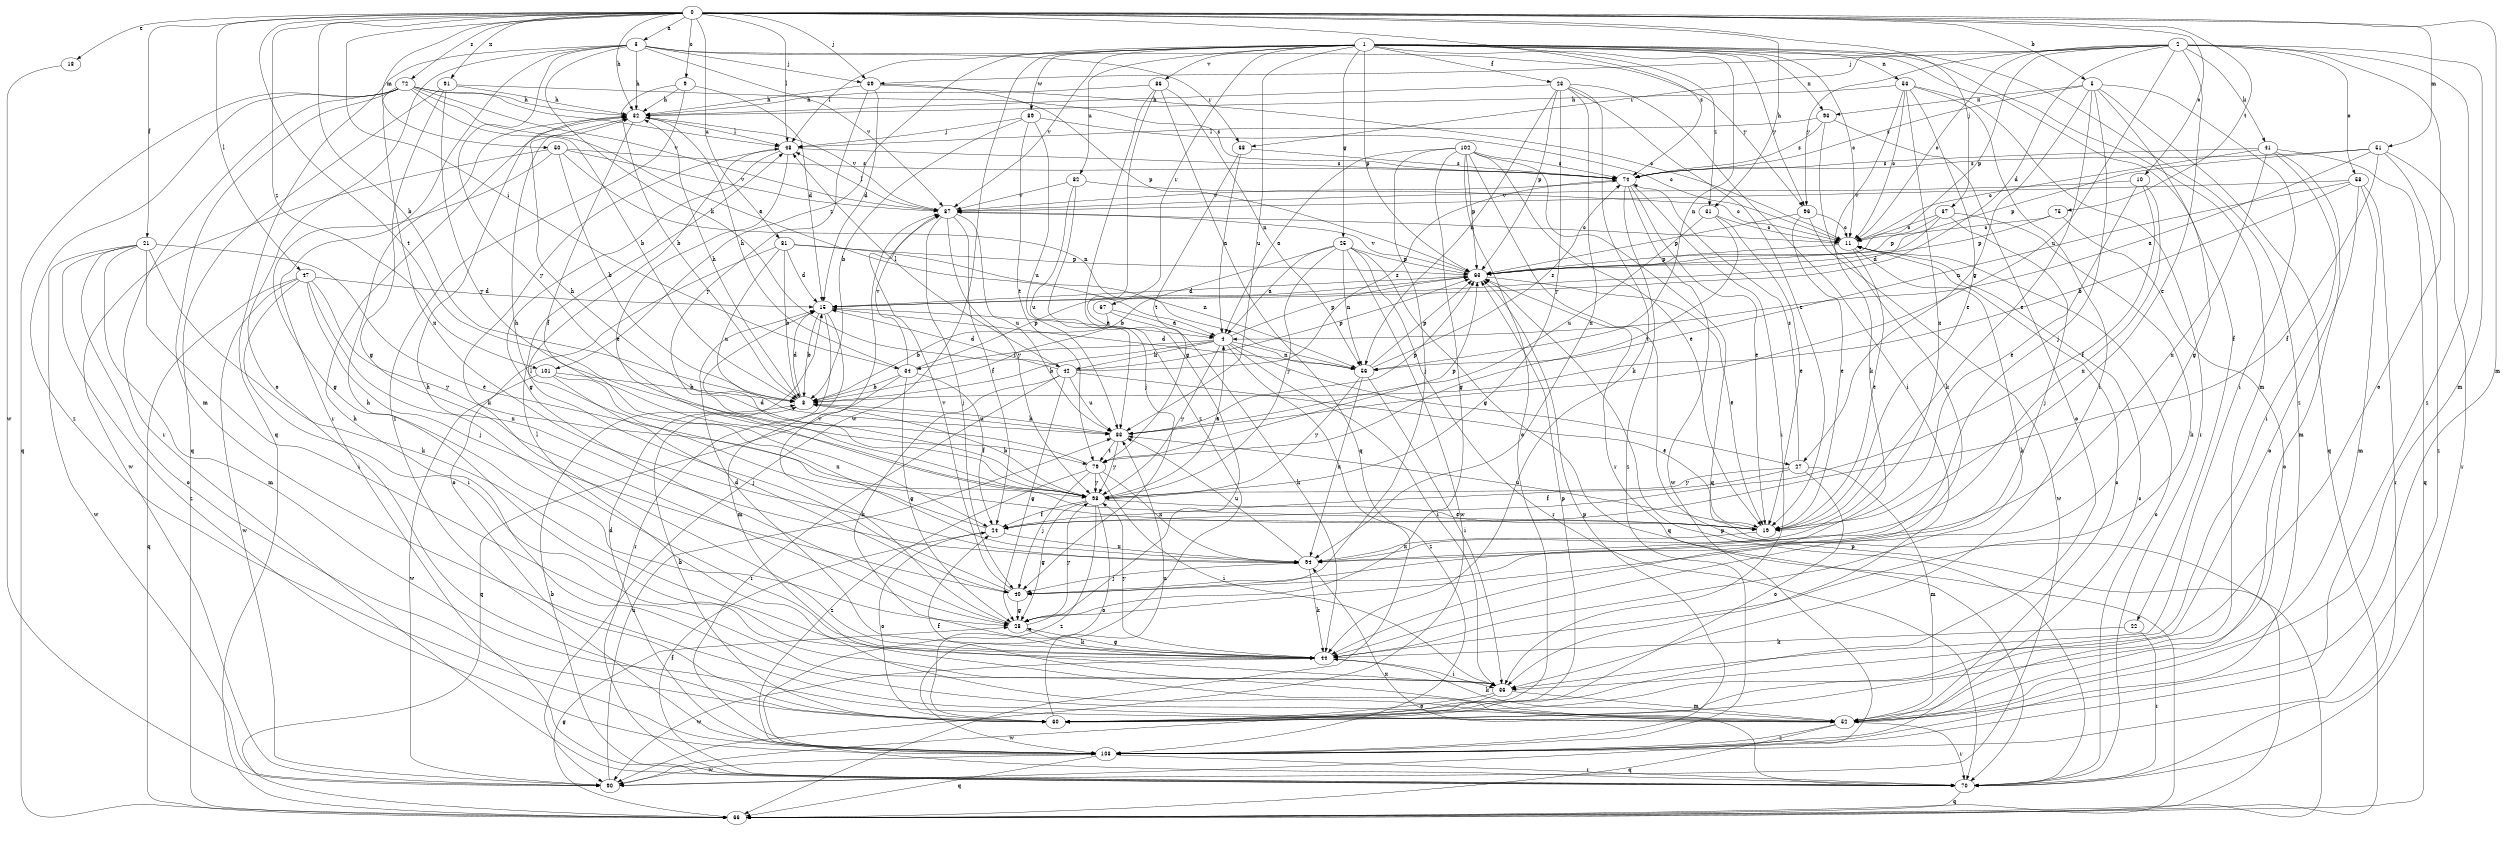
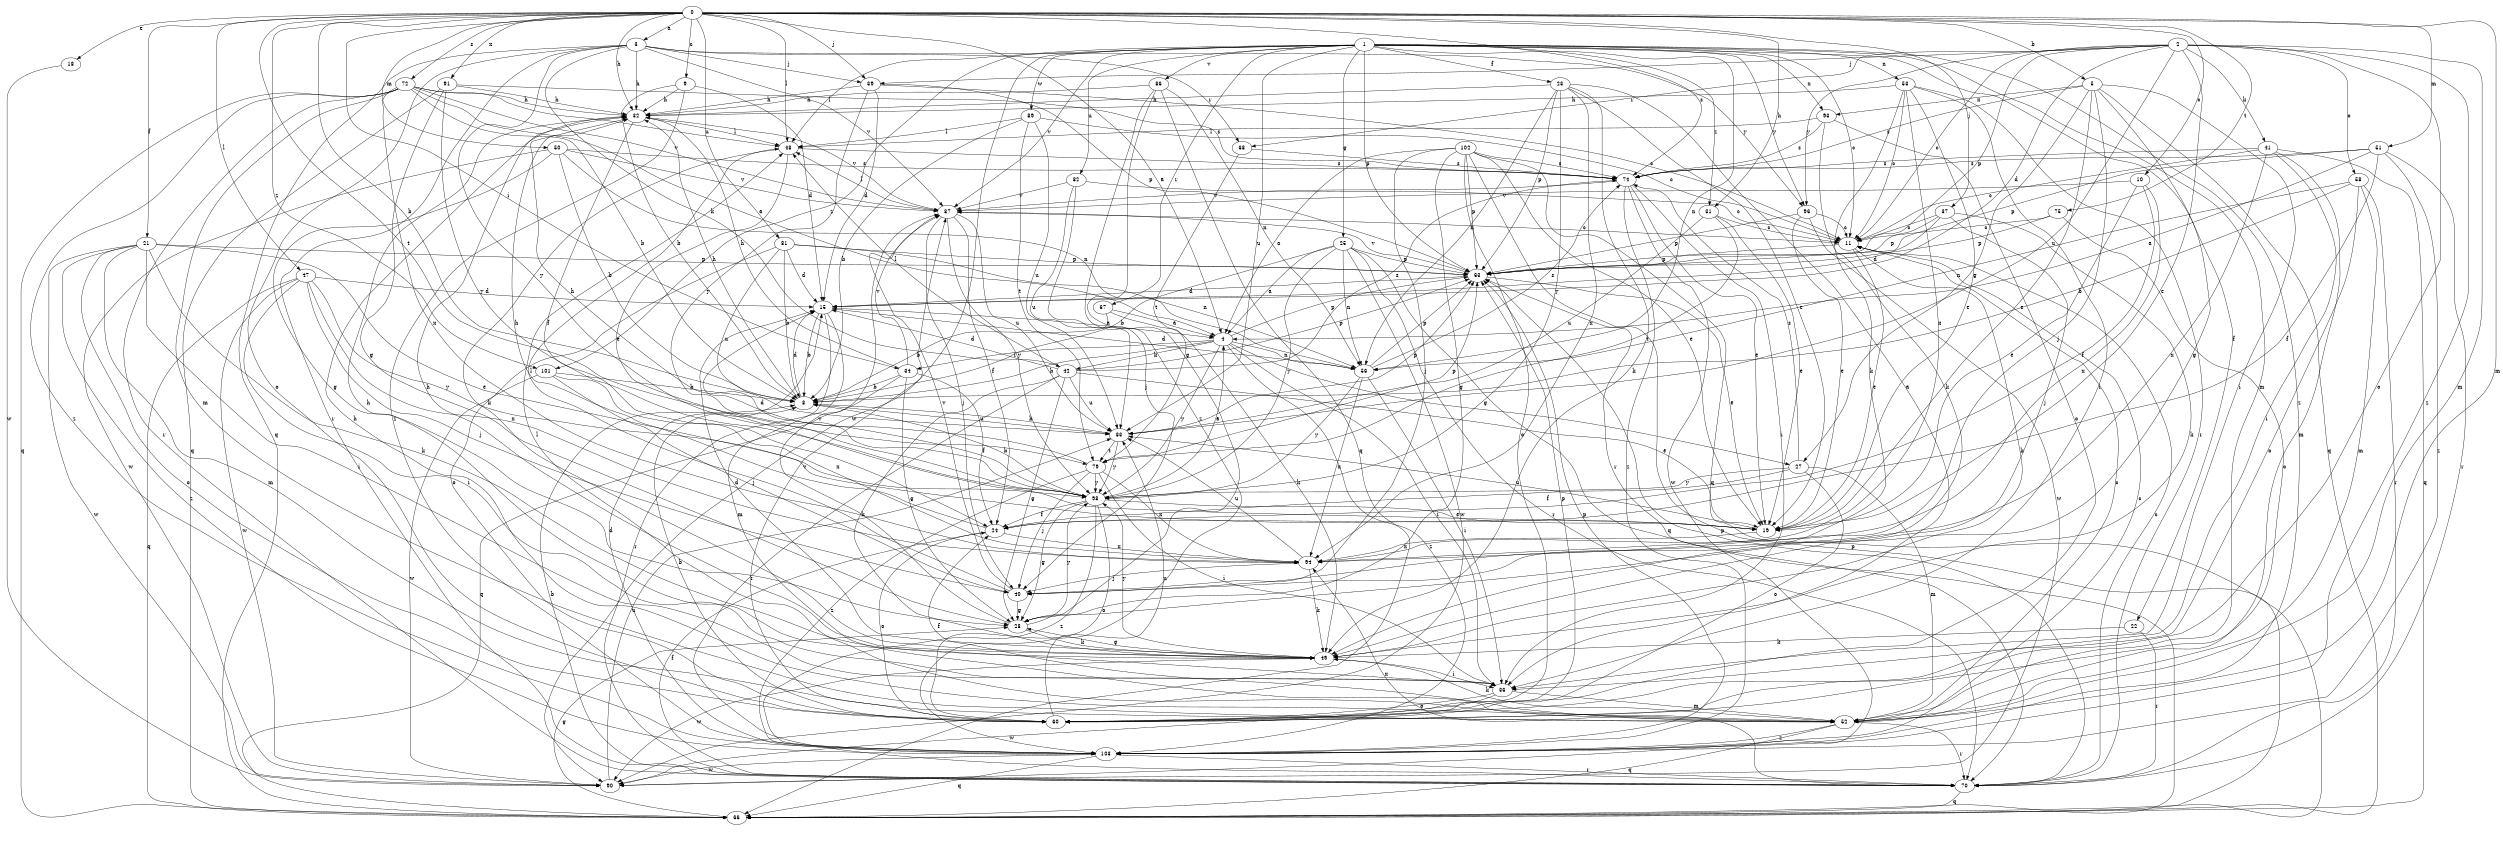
(947, 132) -> (947, 132)
(1655, 198) -> (757, 547)
(1224, 237) -> (1015, 60)
(1073, 306) -> (810, 264)
(1908, 387) -> (1908, 387)
(582, 432) -> none
(1324, 658) -> (1324, 658)
